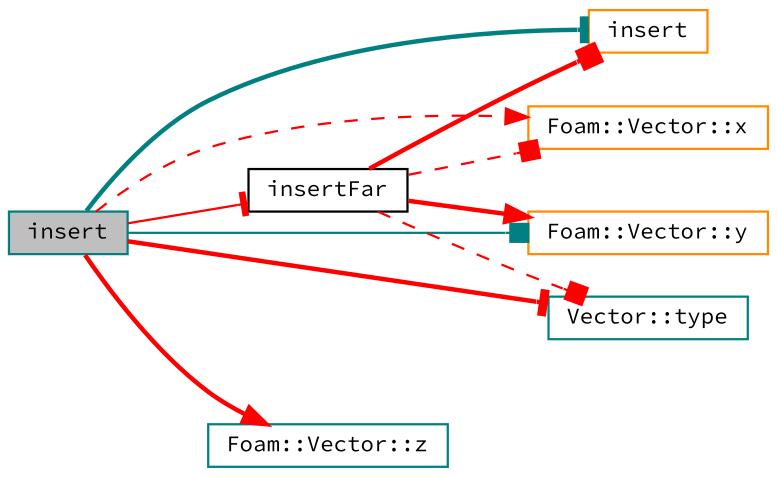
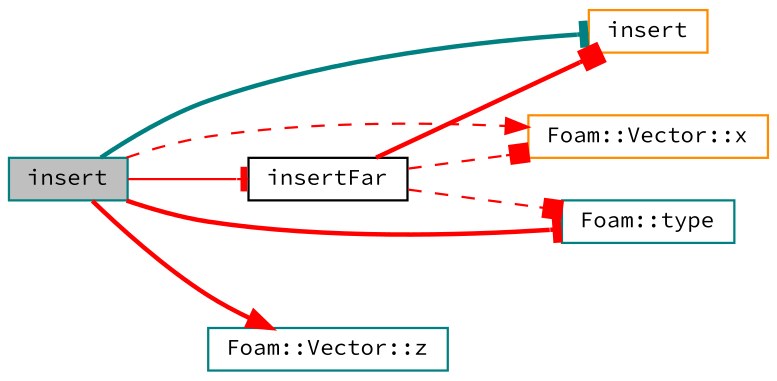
(648, 233) -> none
(648, 318) -> (648, 222)
